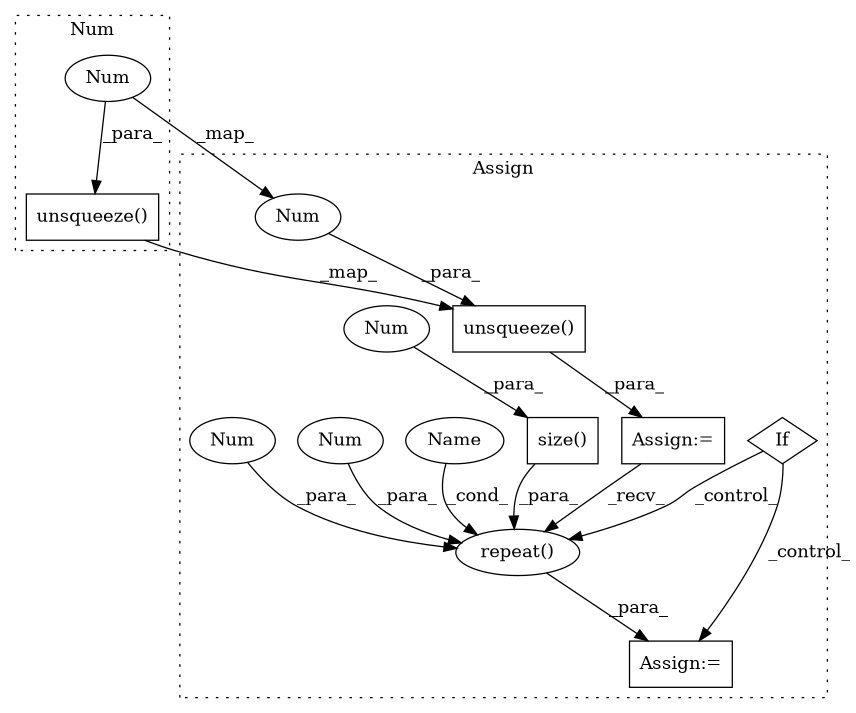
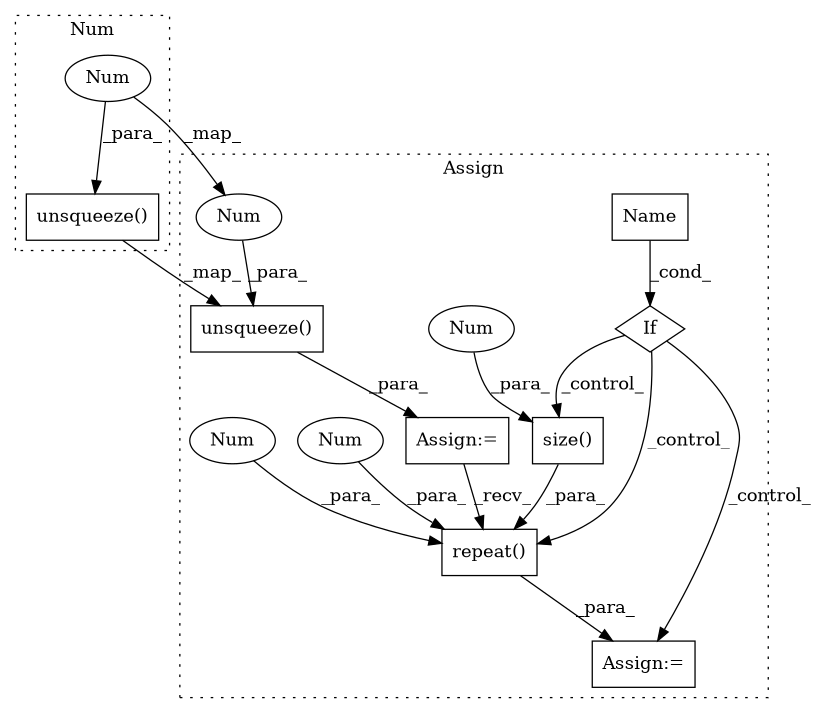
none -> (577, 358)
(455, 441) -> (650, 217)
(444, 500) -> (650, 267)
(518, 552) -> (489, 552)
